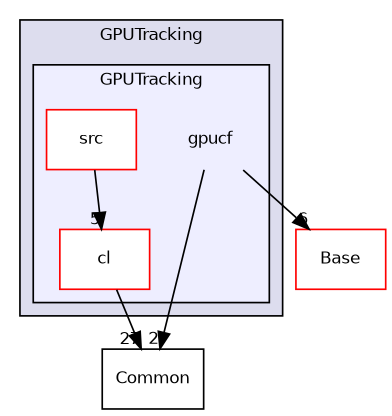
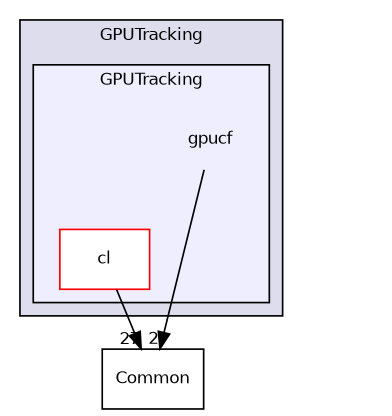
(91, 140) -> none
(341, 259) -> none
